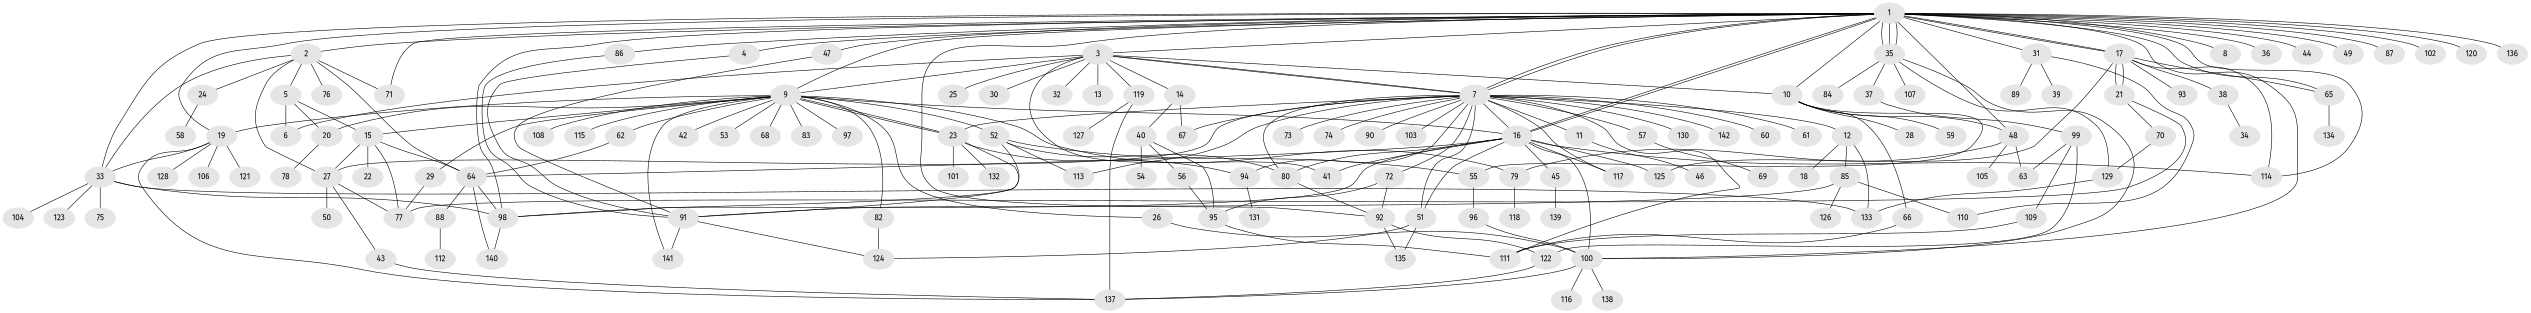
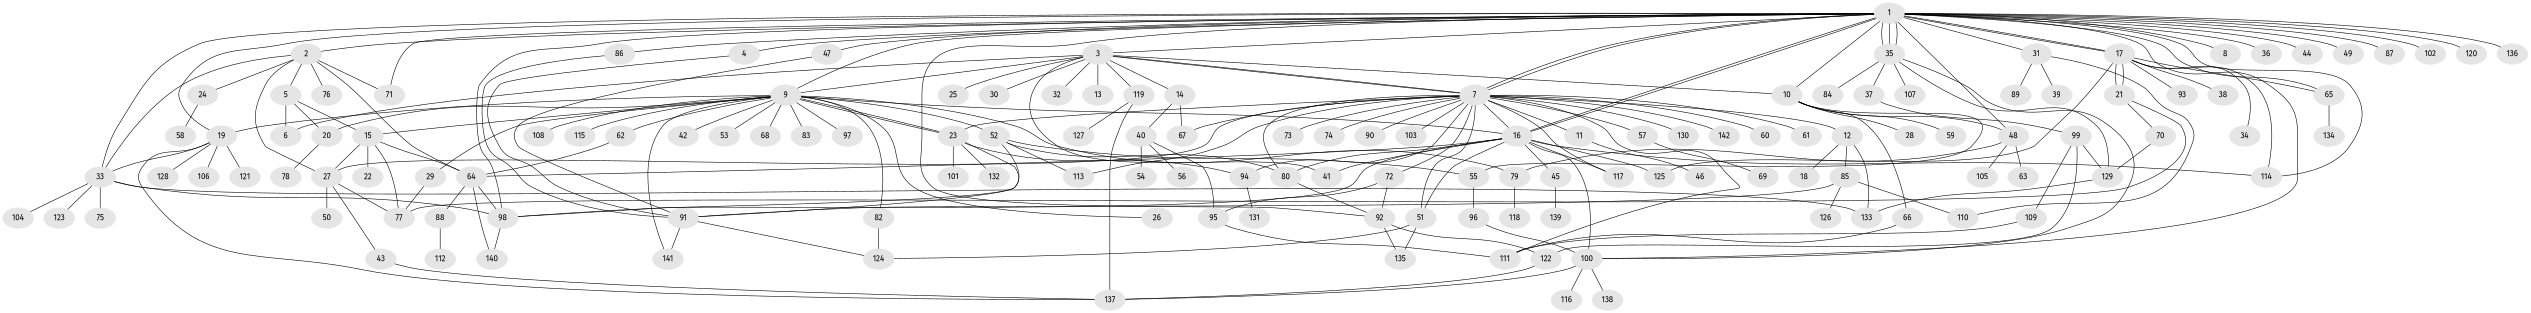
(2234, 116) -> (2239, 81)
(2050, 157) -> (2092, 157)
(1198, 198) -> none
(1323, 236) -> none
